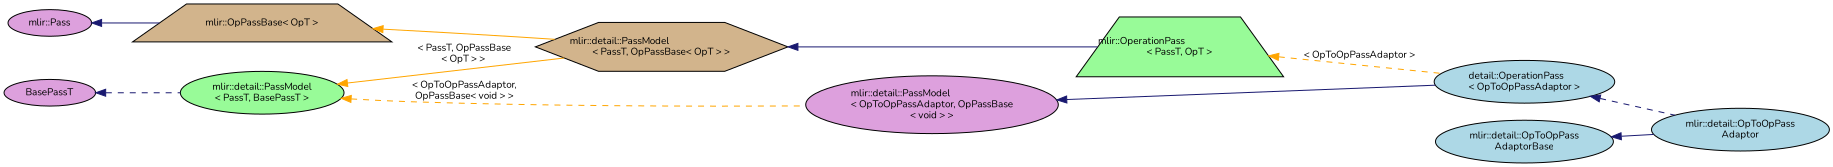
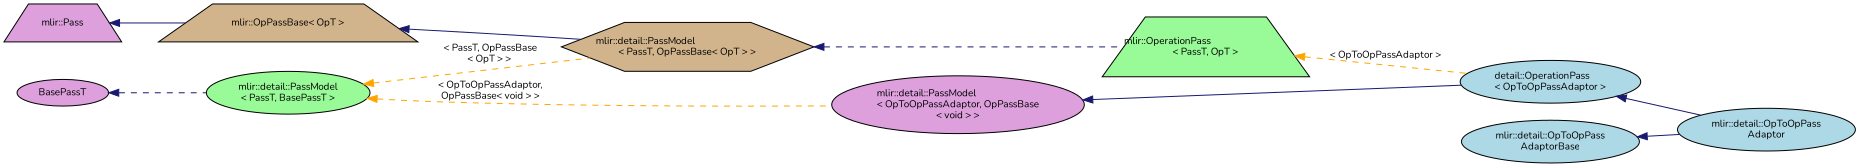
(50, 23) -> (63, 23)
(469, 34) -> (495, 34)
(948, 47) -> (974, 47)
(456, 71) -> (482, 71)
(1637, 107) -> (1664, 107)
